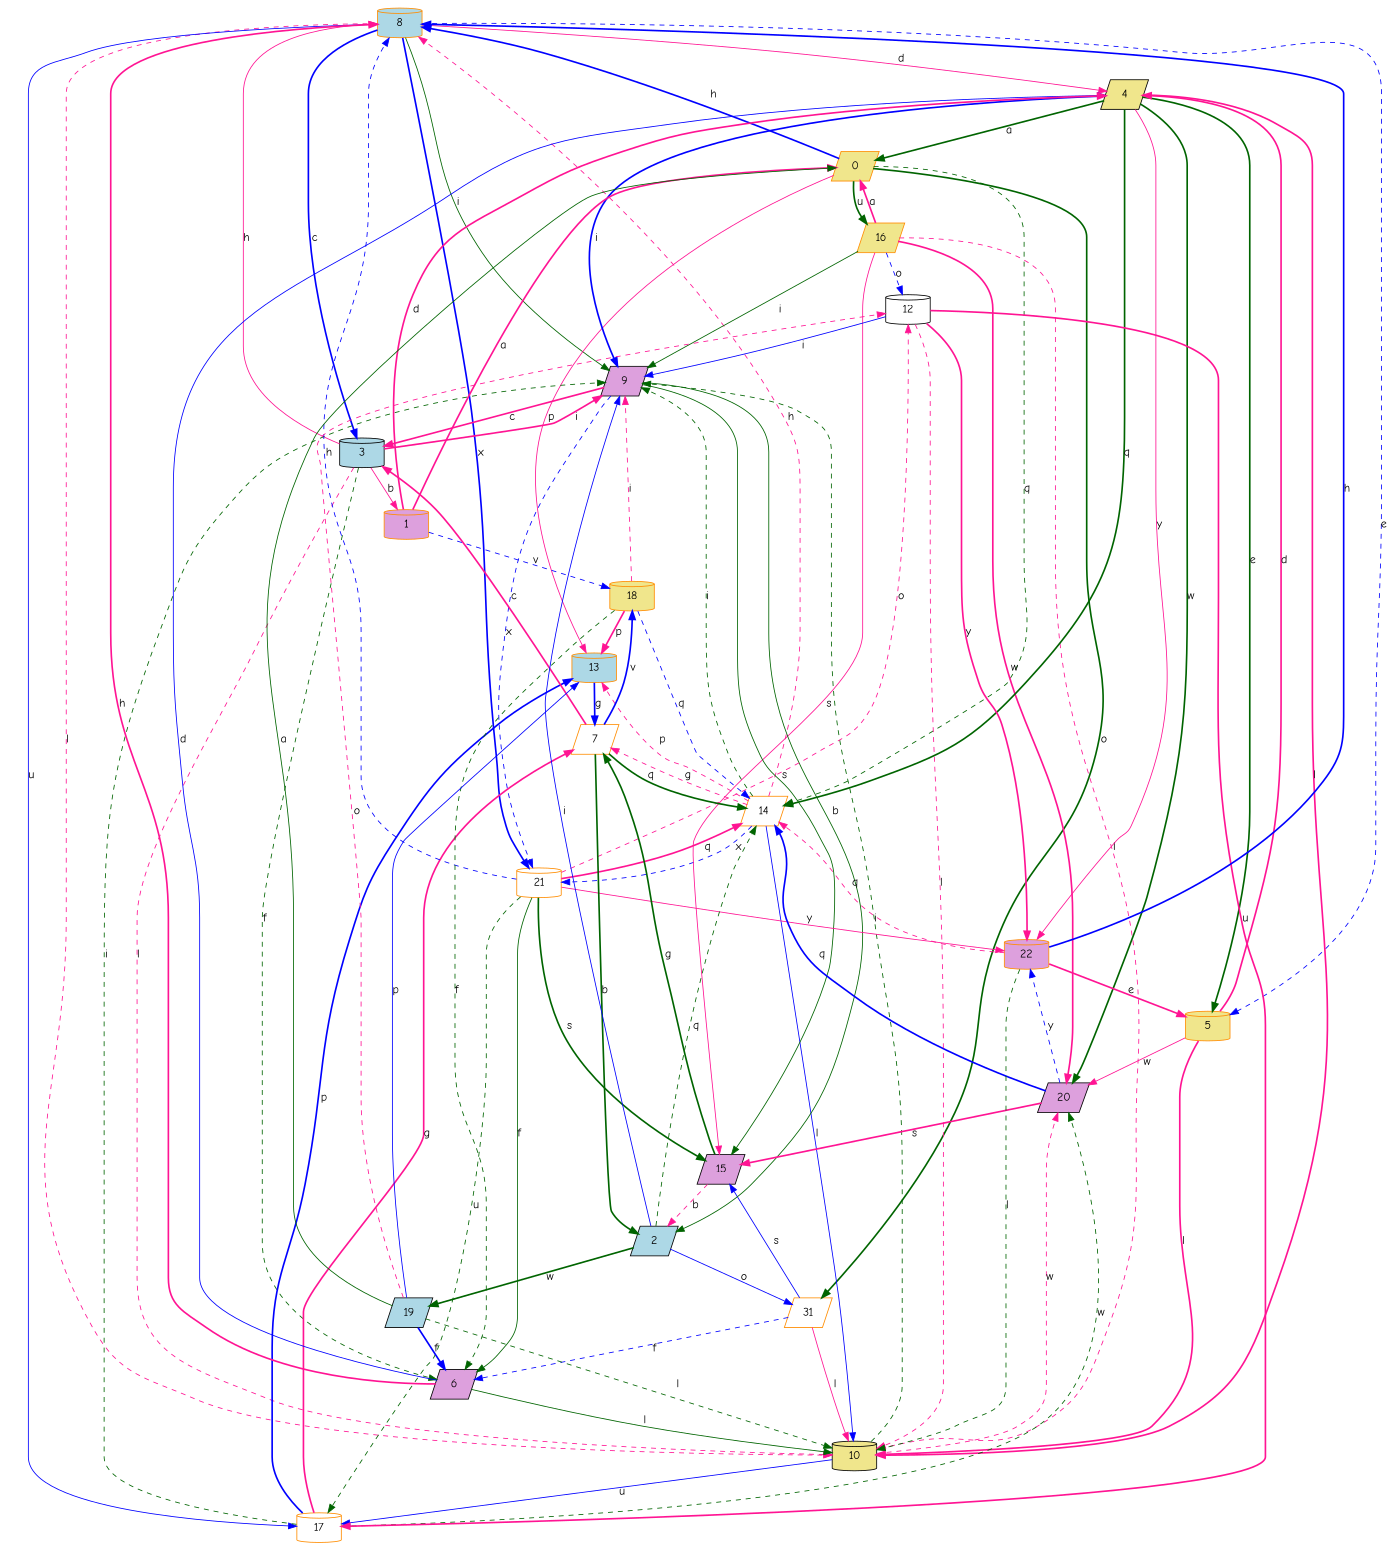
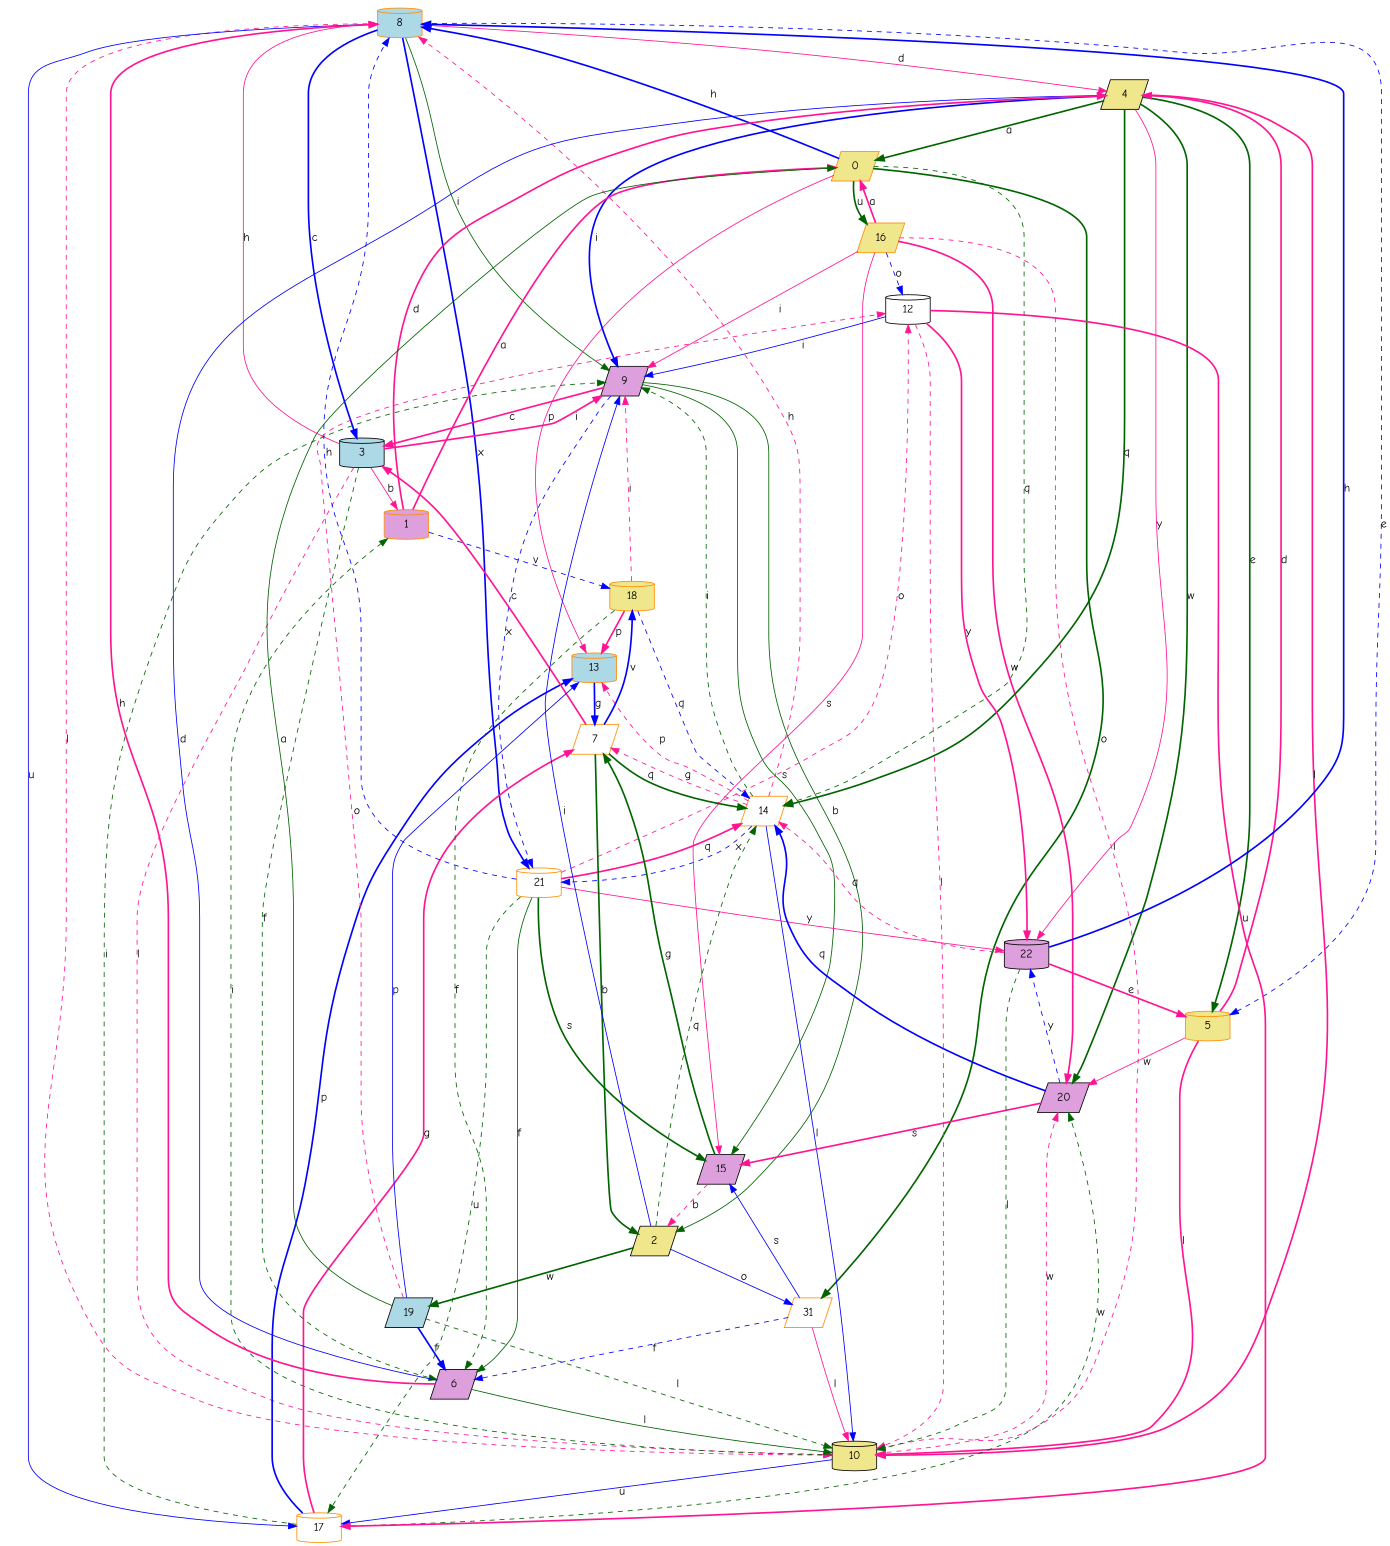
(756, 308) -> (756, 308)
(863, 848) -> (231, 1223)
(1027, 954) -> (1027, 954)
(654, 1241) -> (654, 1241)
